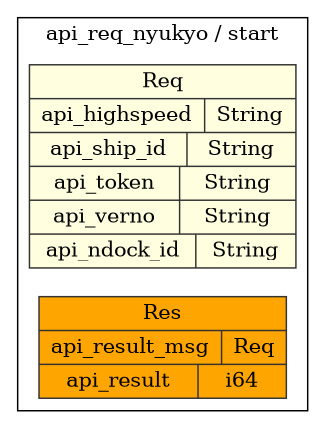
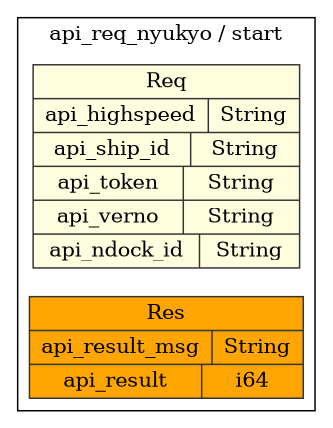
(254, 347) -> (258, 347)
